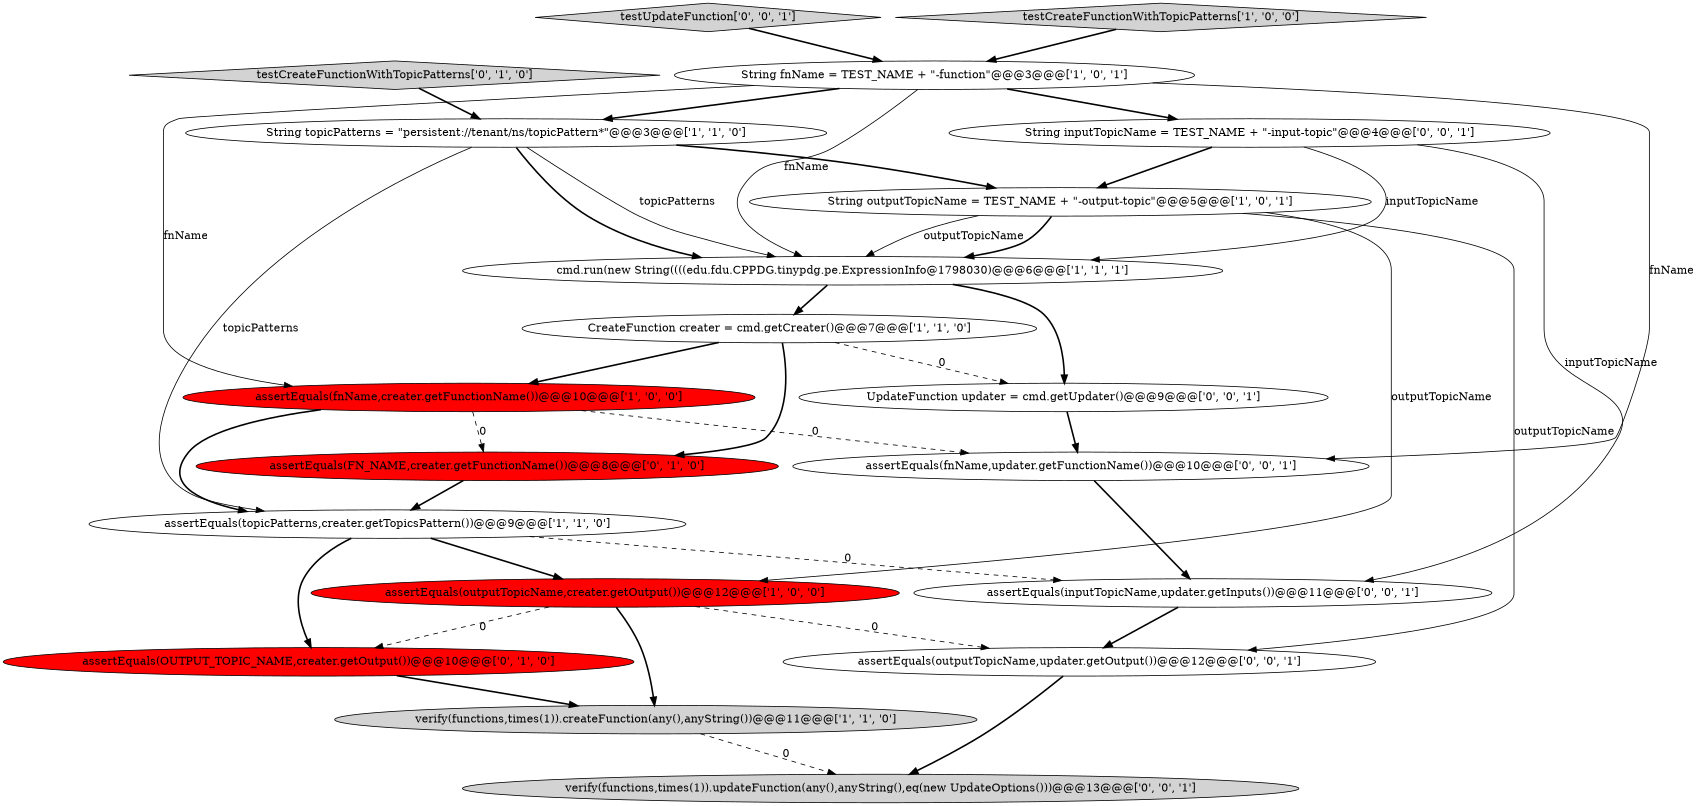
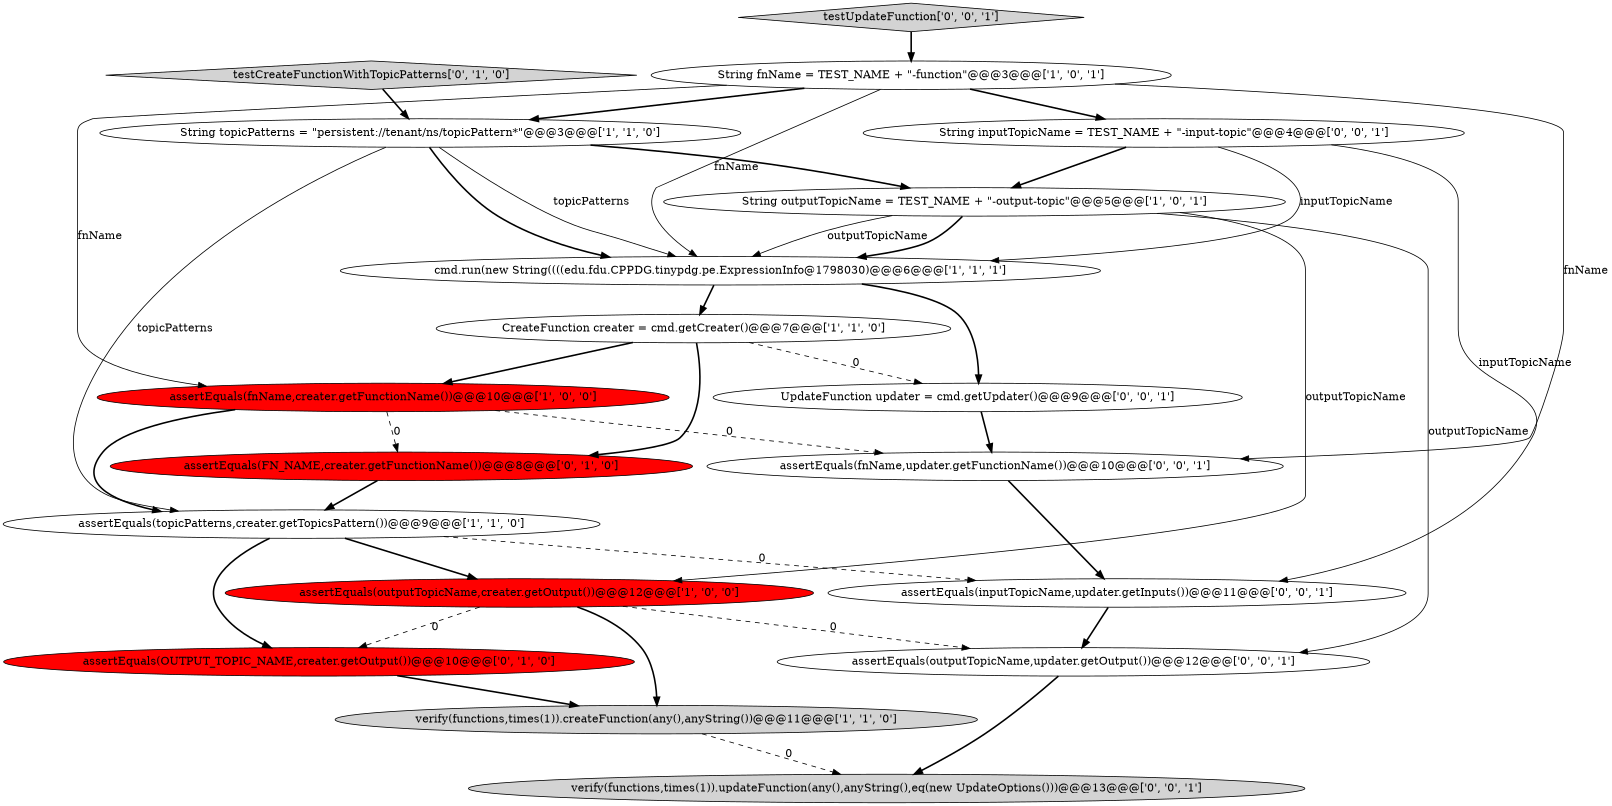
(1161, 17) -> none
